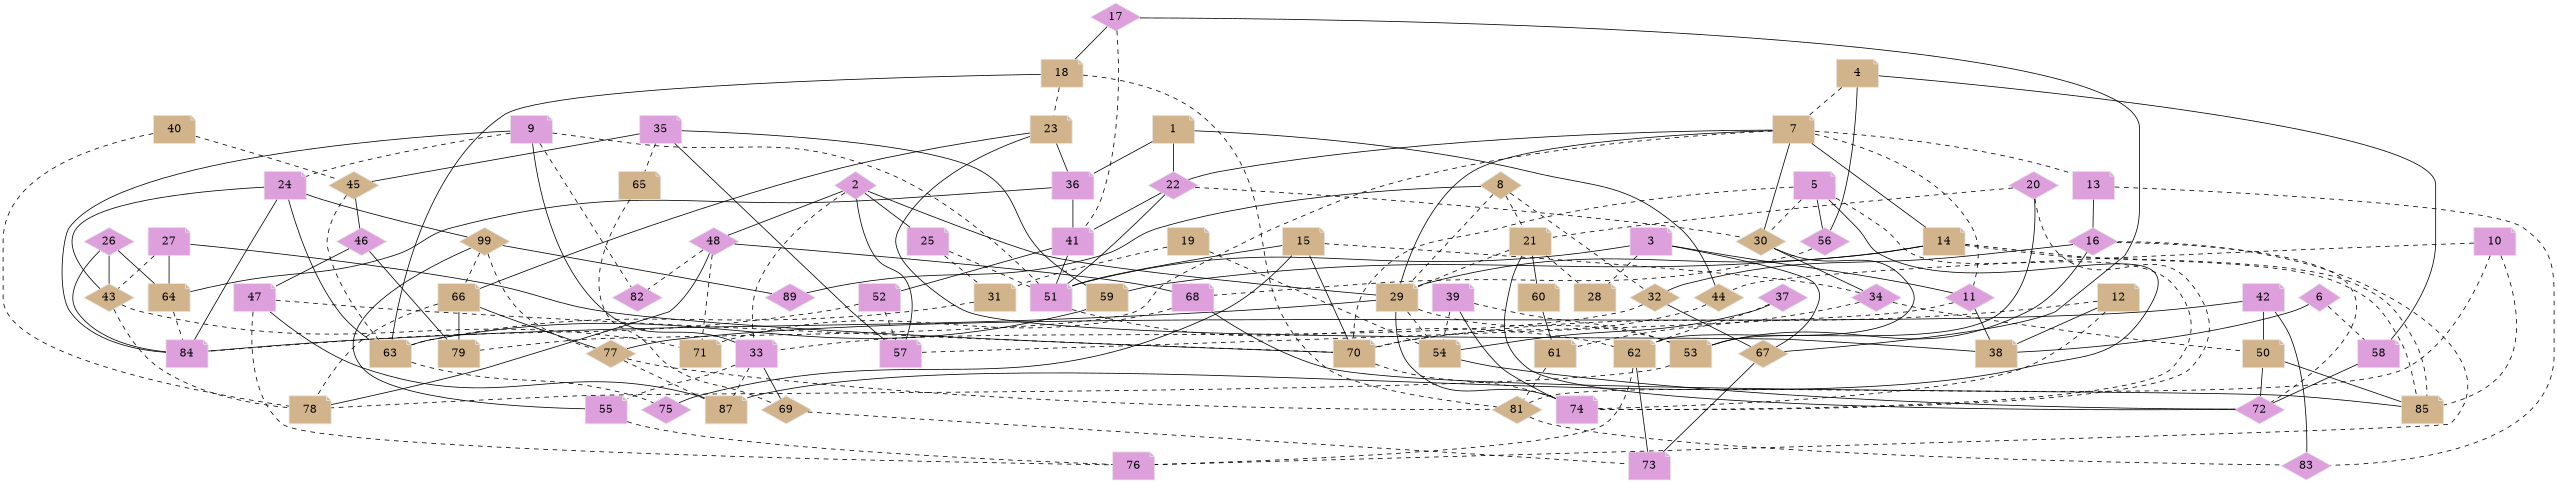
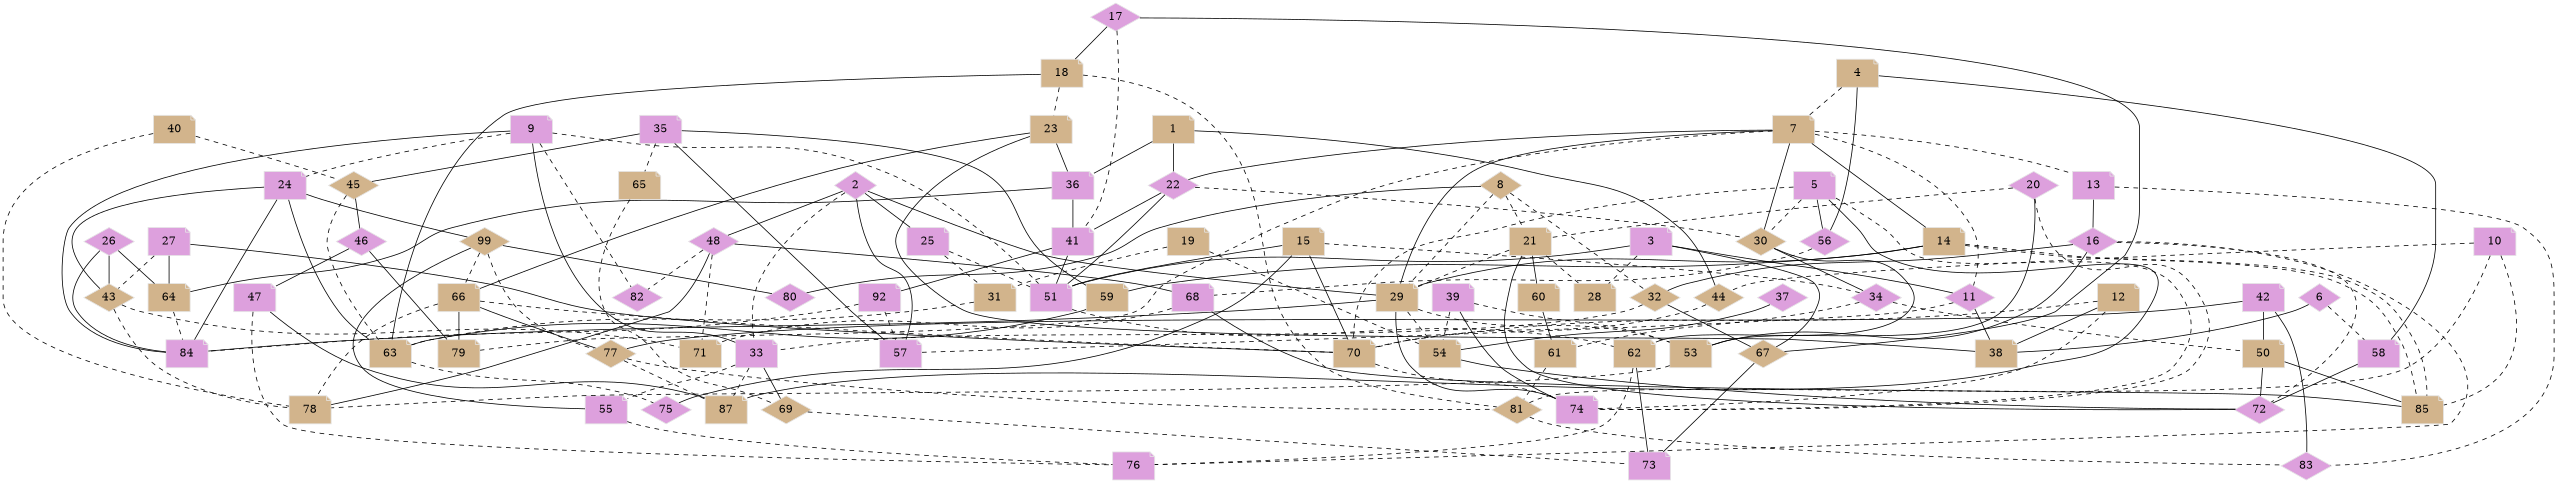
(790, 298) -> (790, 298)
(880, 298) -> (880, 298)
(540, 318) -> (906, 333)
(1713, 324) -> none
